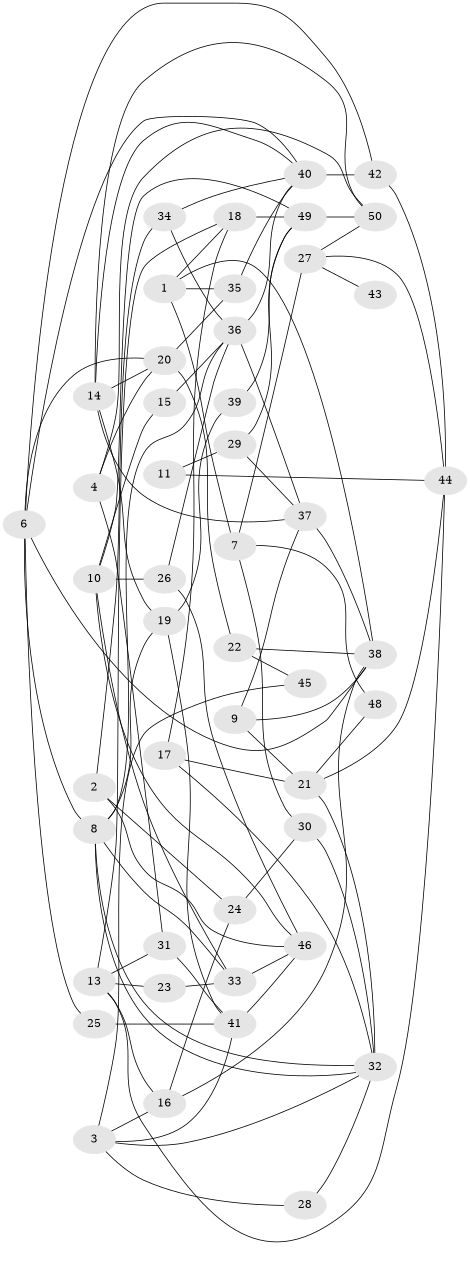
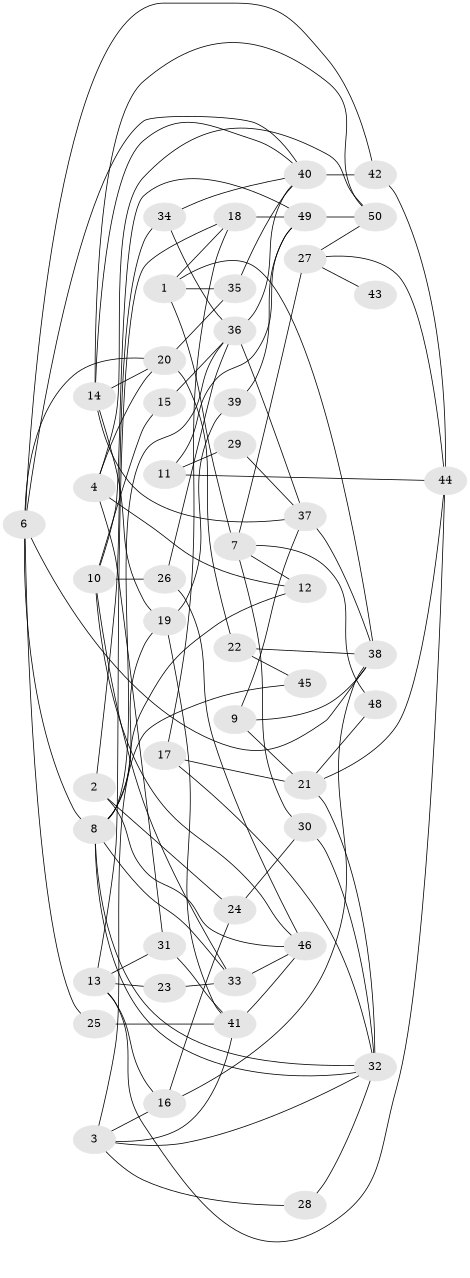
(271, 347) -> (253, 356)
none -> (305, 589)
